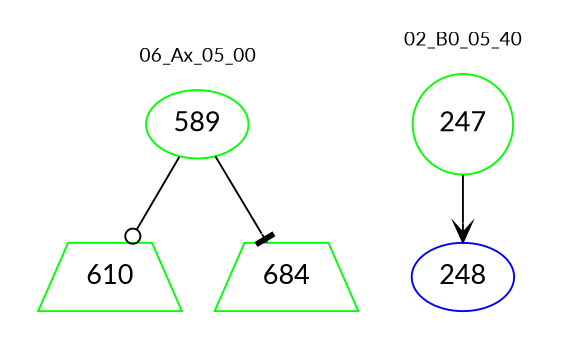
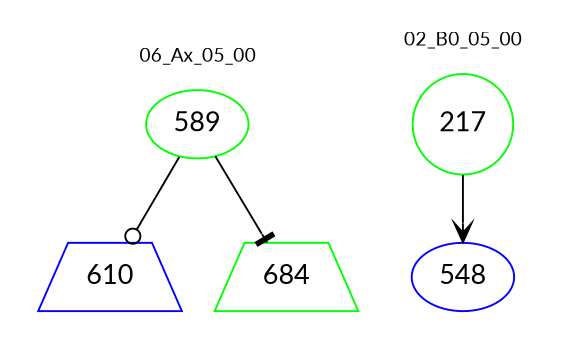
(464, 41) -> (464, 41)
(463, 124) -> (463, 124)
(110, 277) -> (110, 277)
(463, 277) -> (463, 277)
